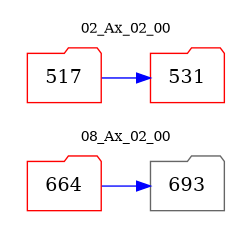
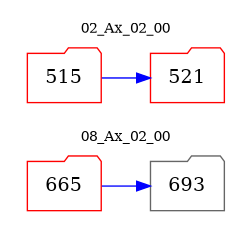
(64, 78) -> (64, 78)
(187, 78) -> (187, 78)
(64, 186) -> (64, 186)
